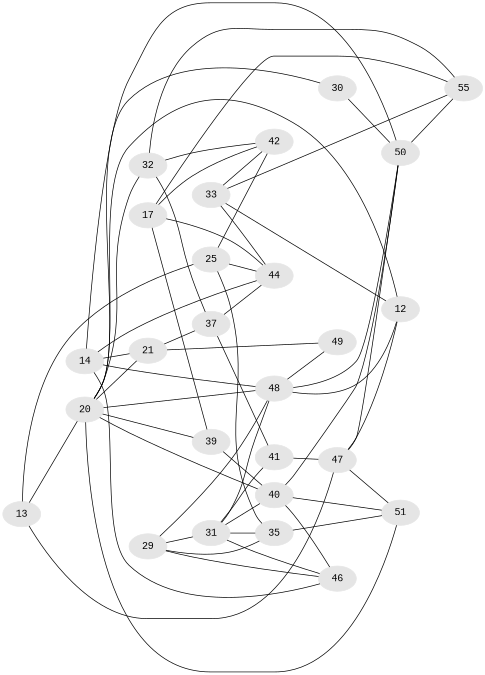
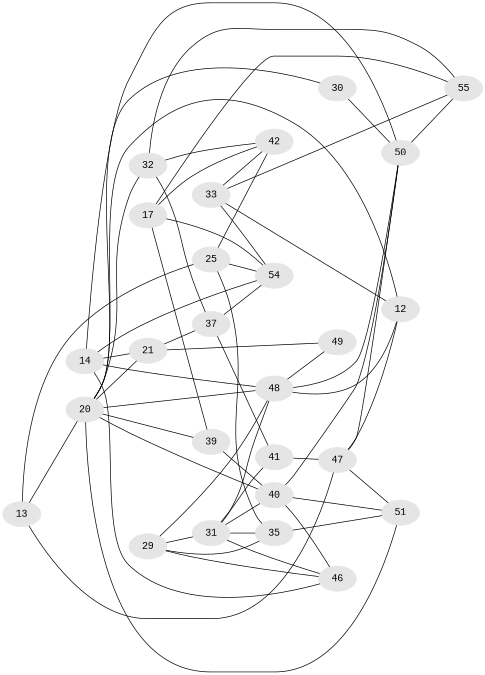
(274, 276) -> (274, 276)
